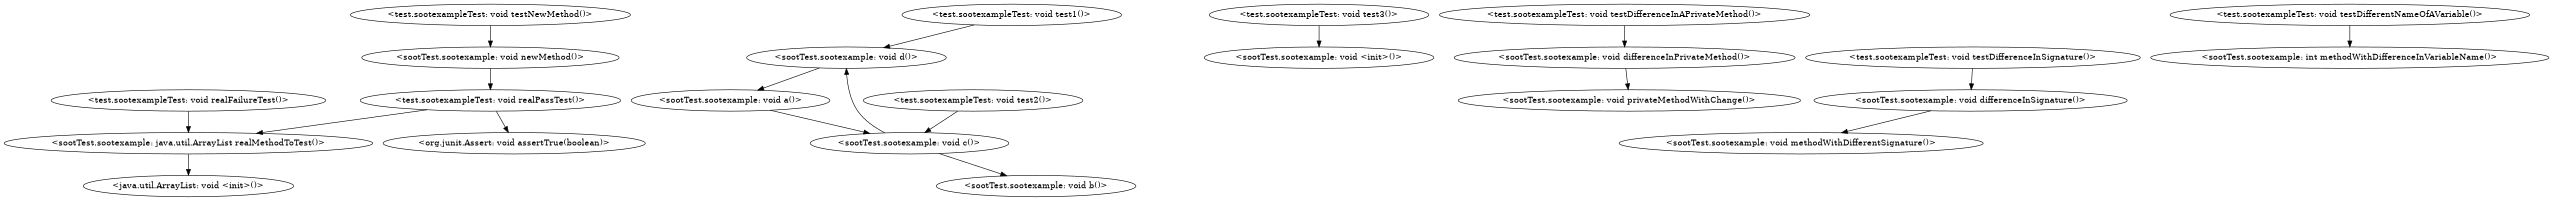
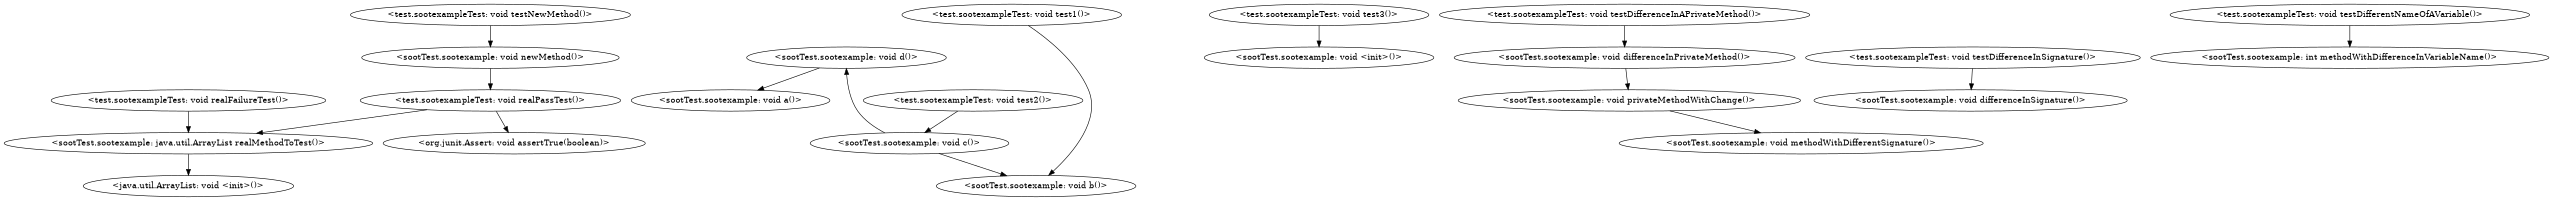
(932, 36) -> (1089, 92)
(817, 121) -> none
(1889, 121) -> (1712, 121)
